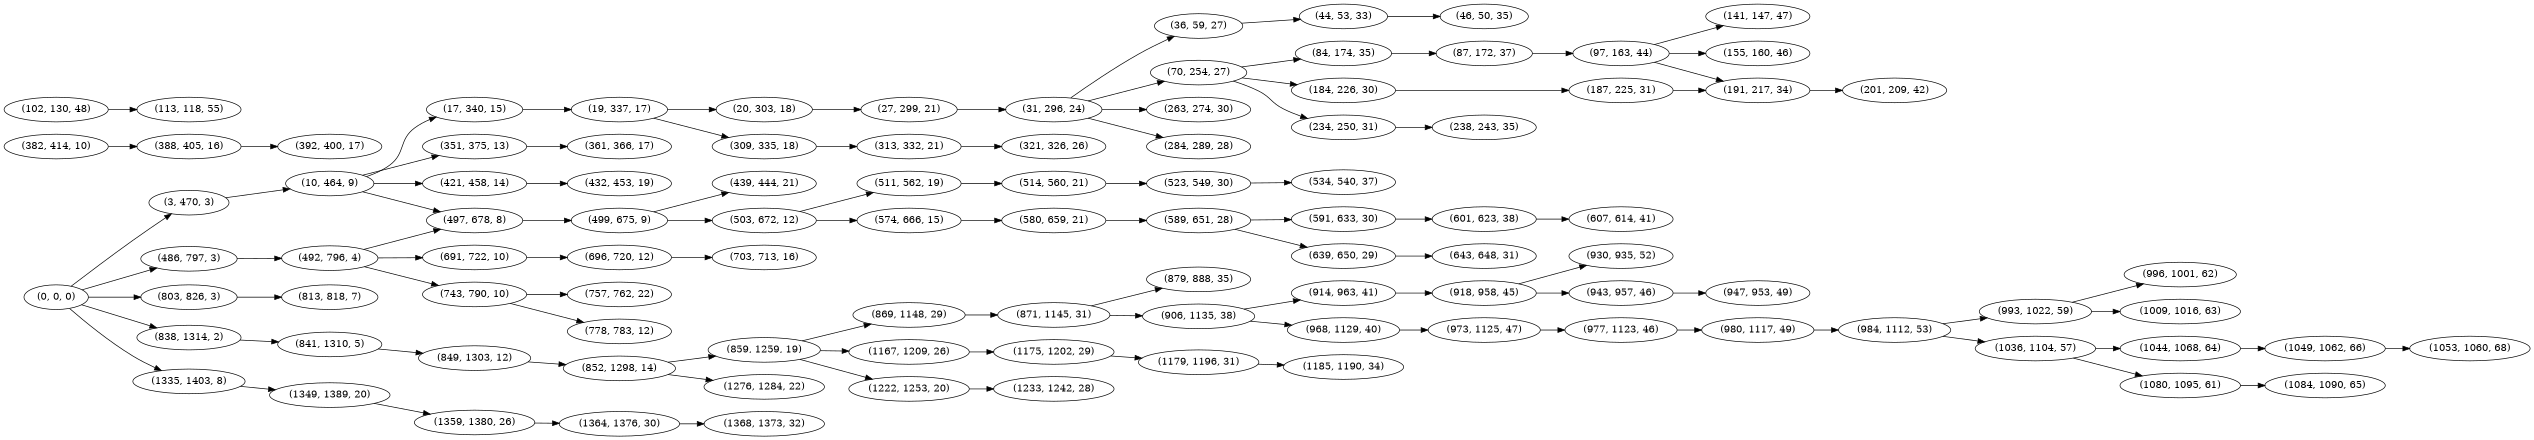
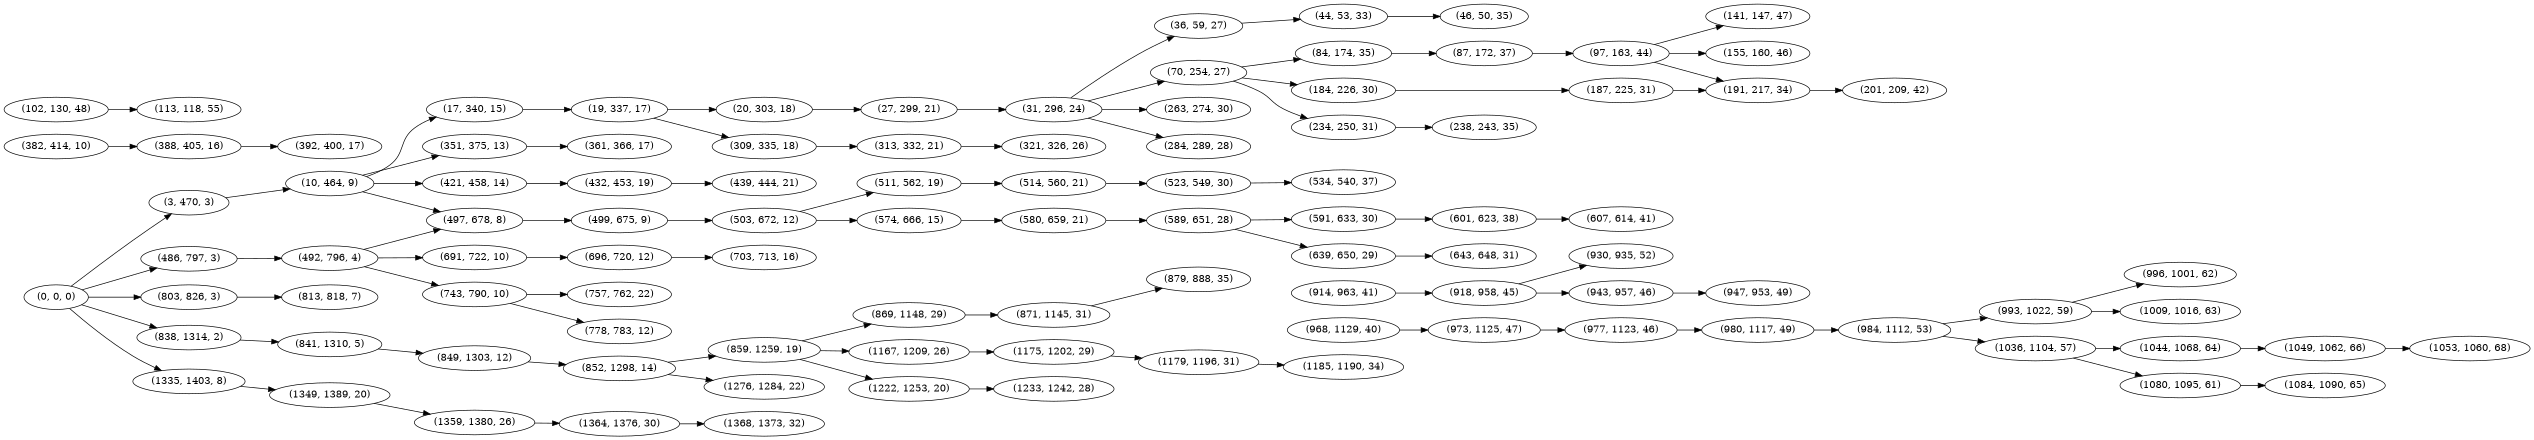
(688, 203) -> (688, 184)
(1199, 316) -> none
